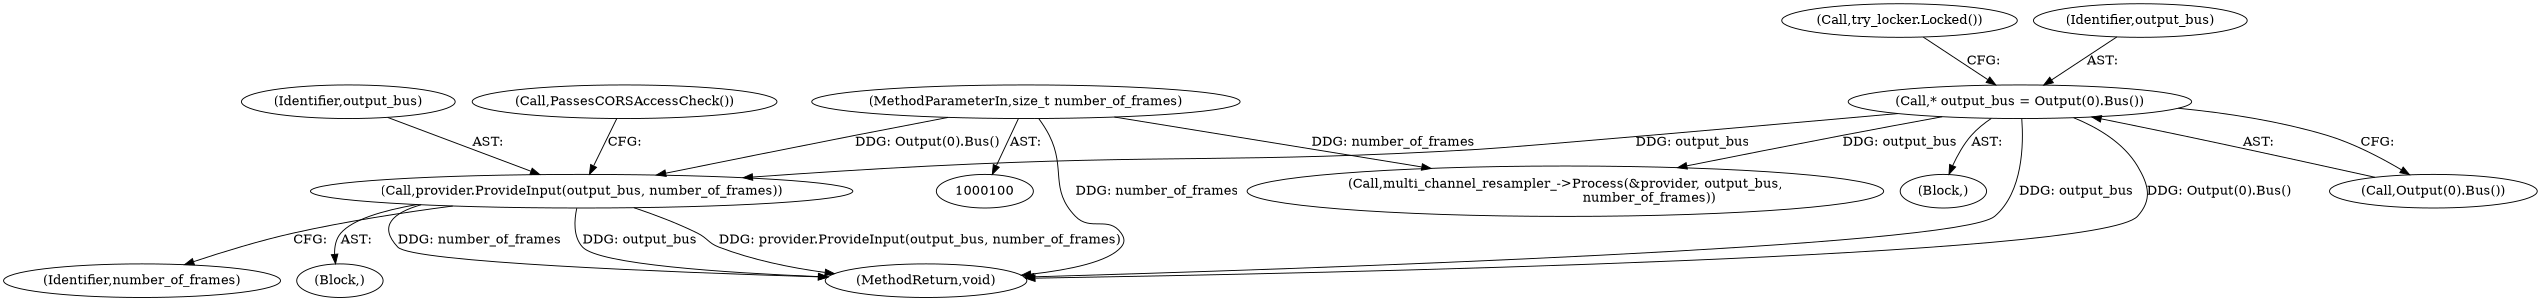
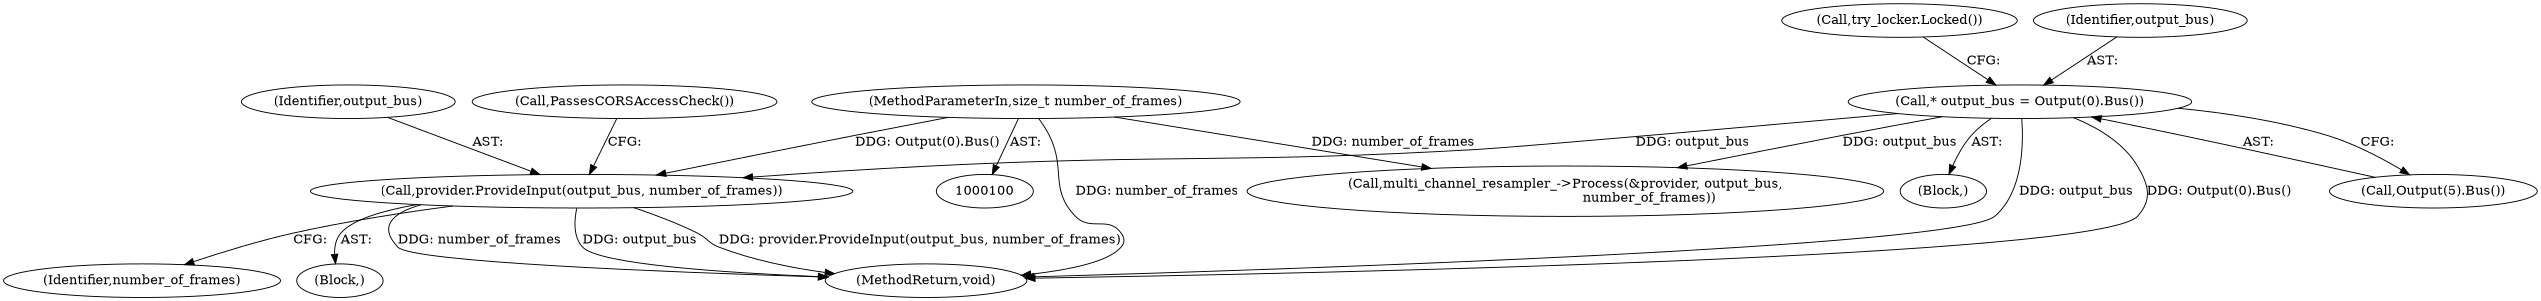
(2433, 191) -> (2433, 191)
